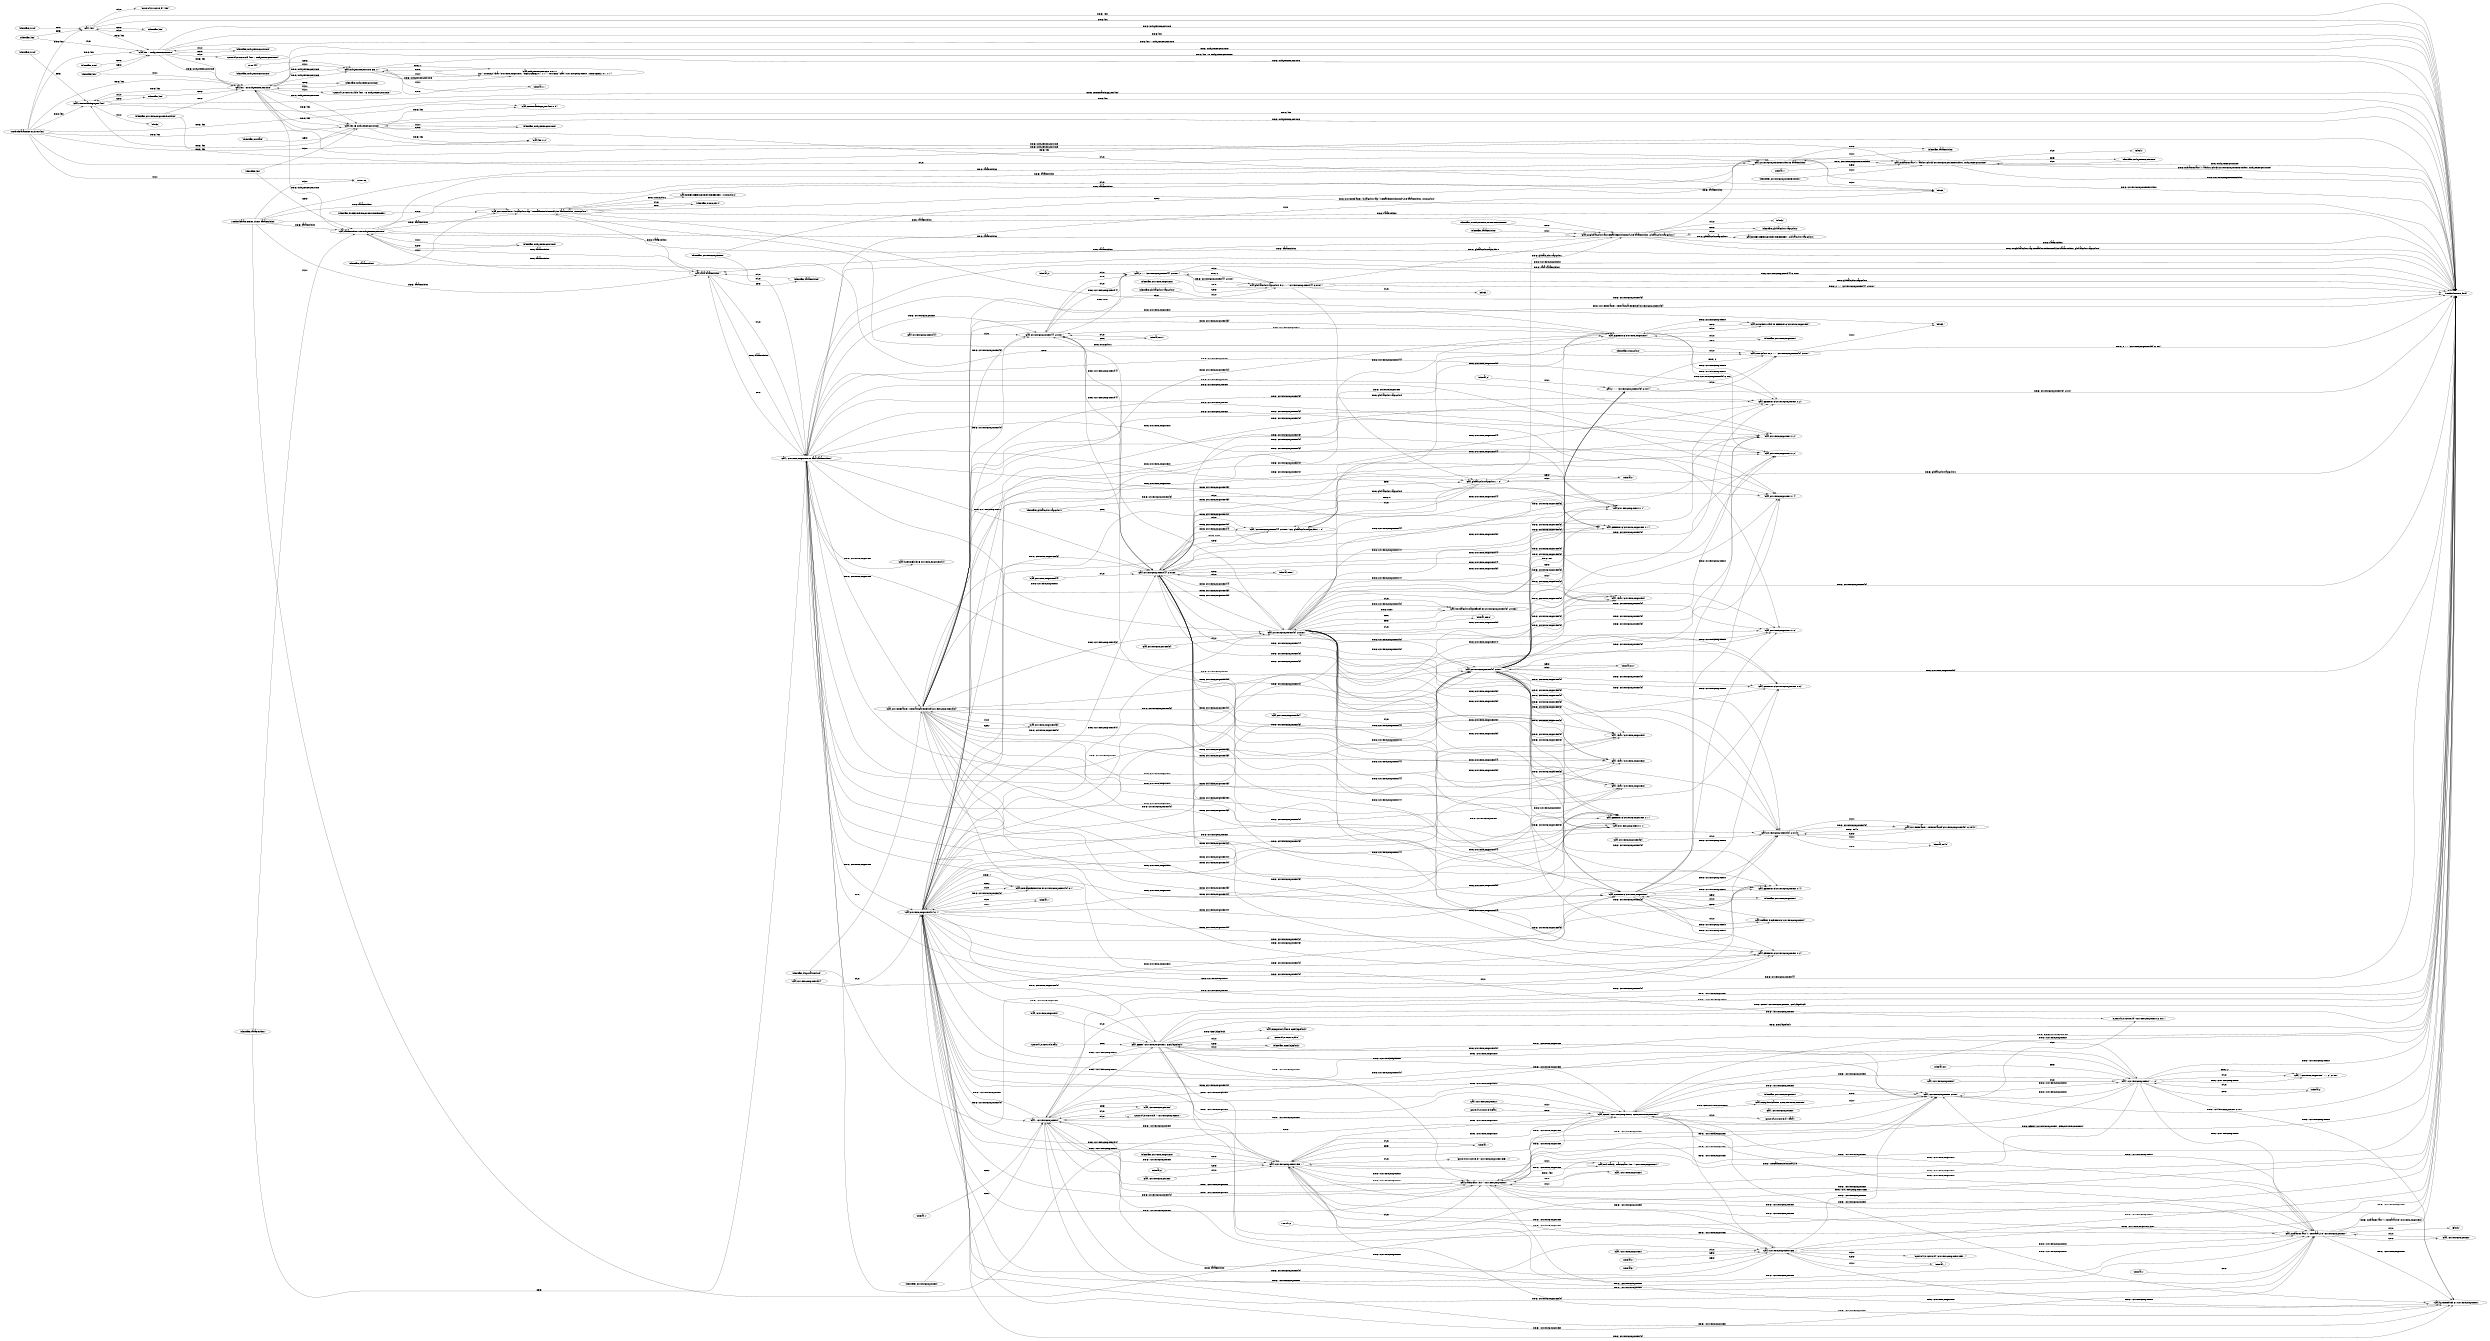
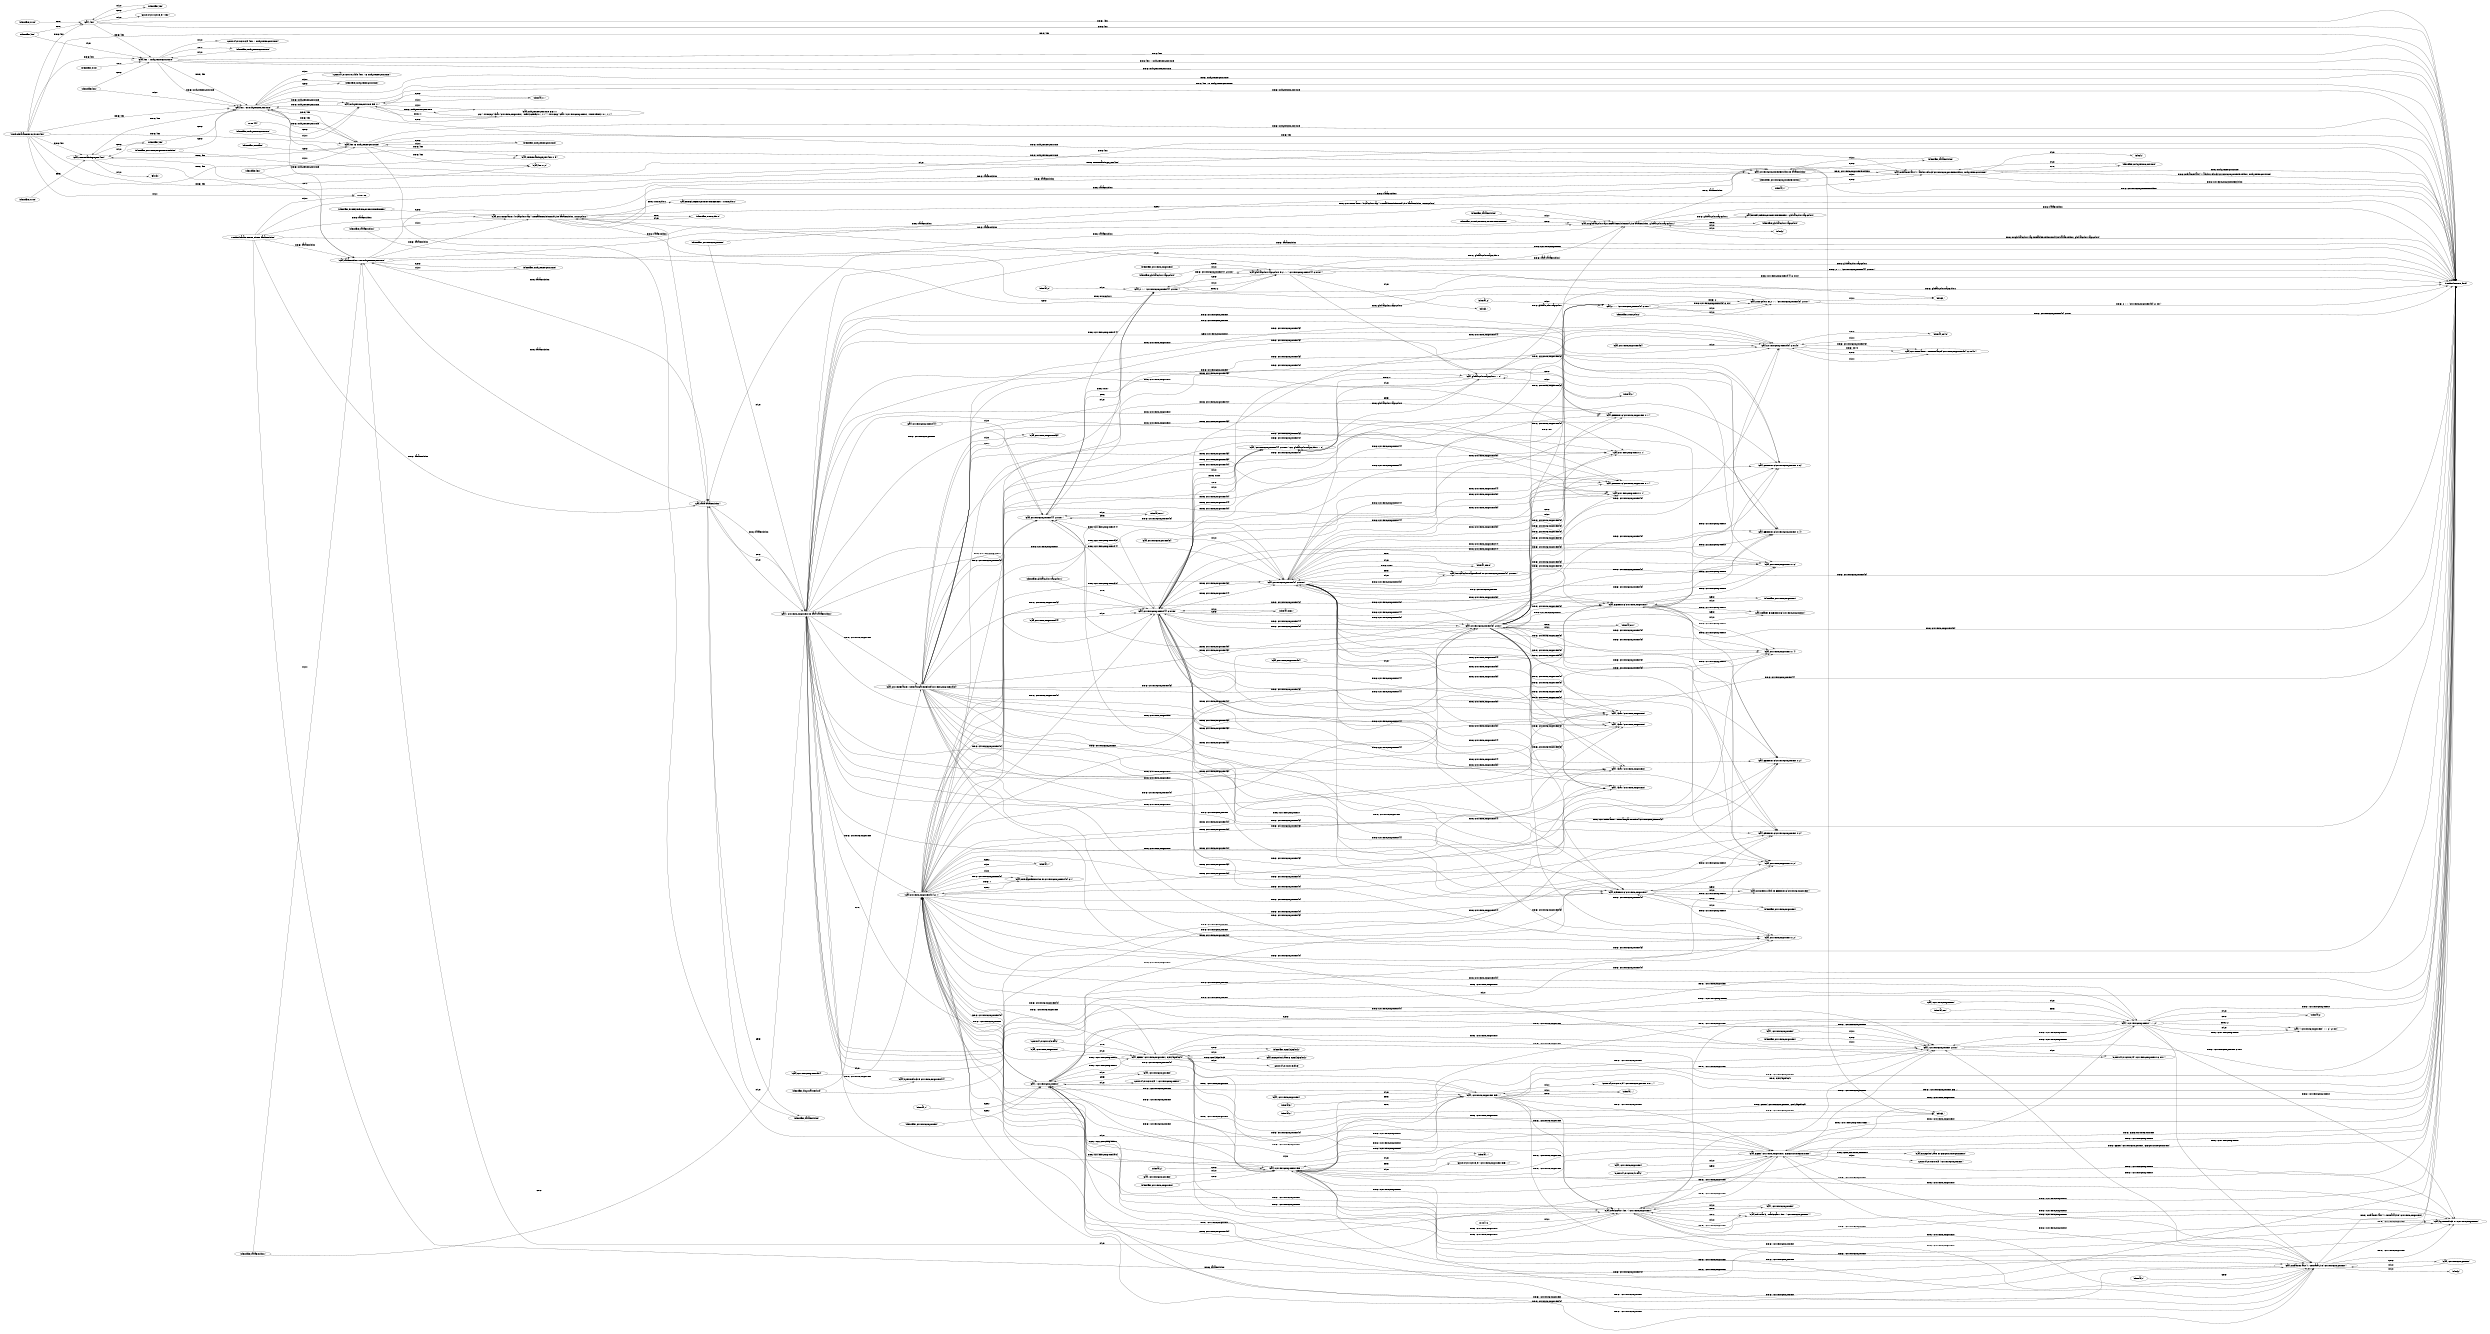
(1780, 1119) -> (1941, 1162)
(1780, 1164) -> (1852, 1024)
(1547, 1173) -> (1712, 1214)
(1710, 1184) -> (1638, 1111)
